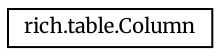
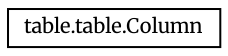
(110, 28) -> (114, 28)
